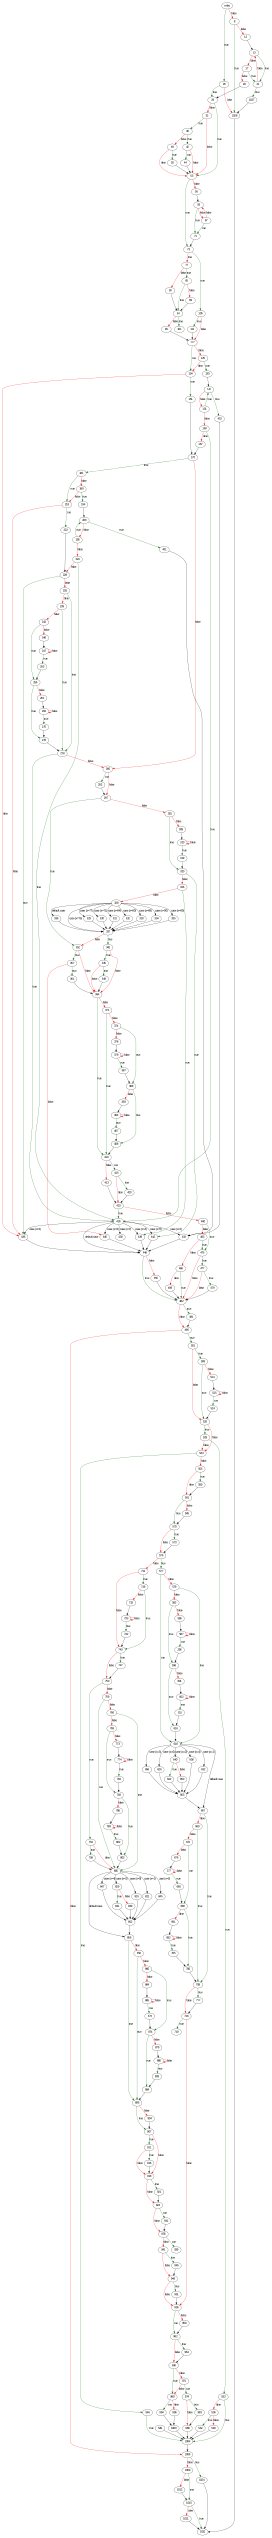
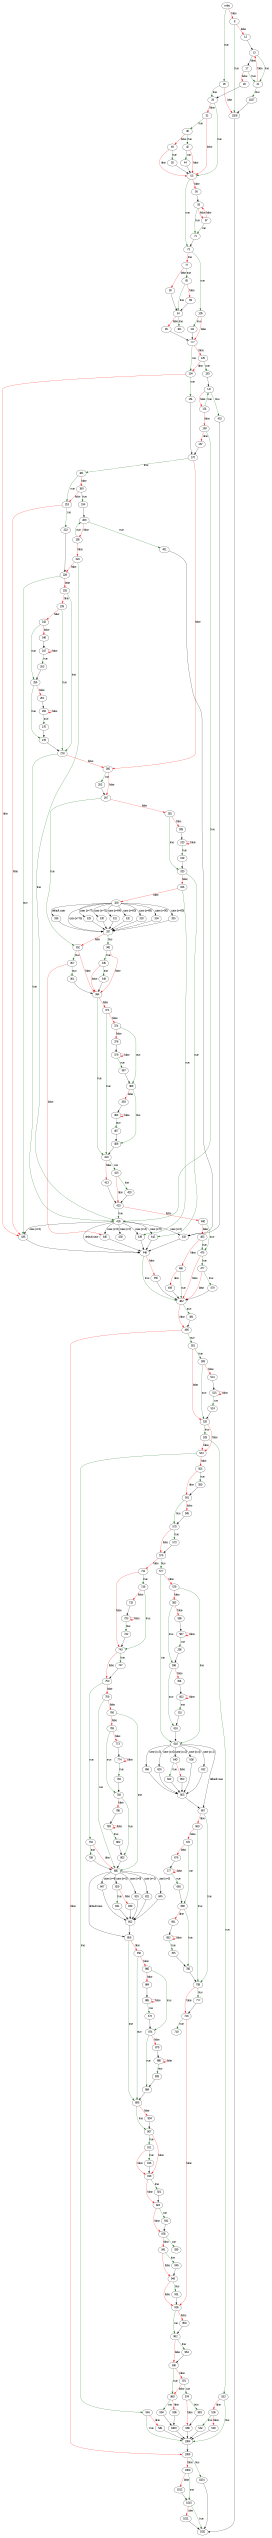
(250, 60) -> (250, 60)
none -> (153, 2420)
